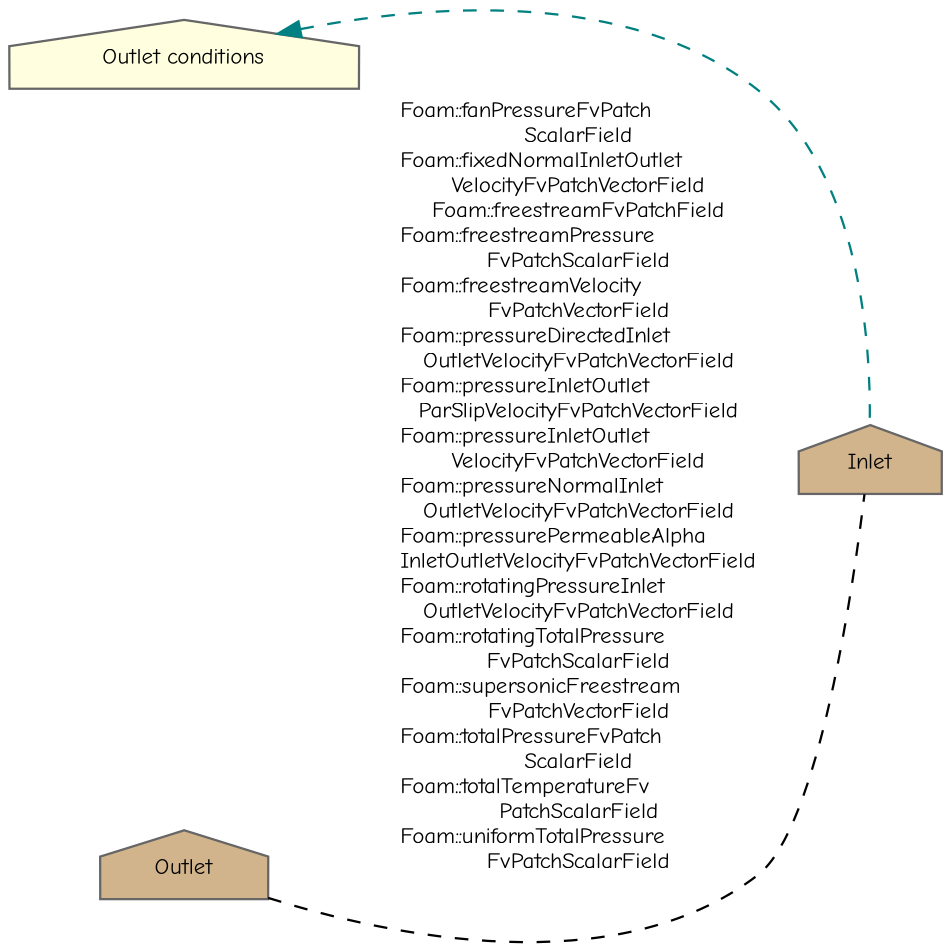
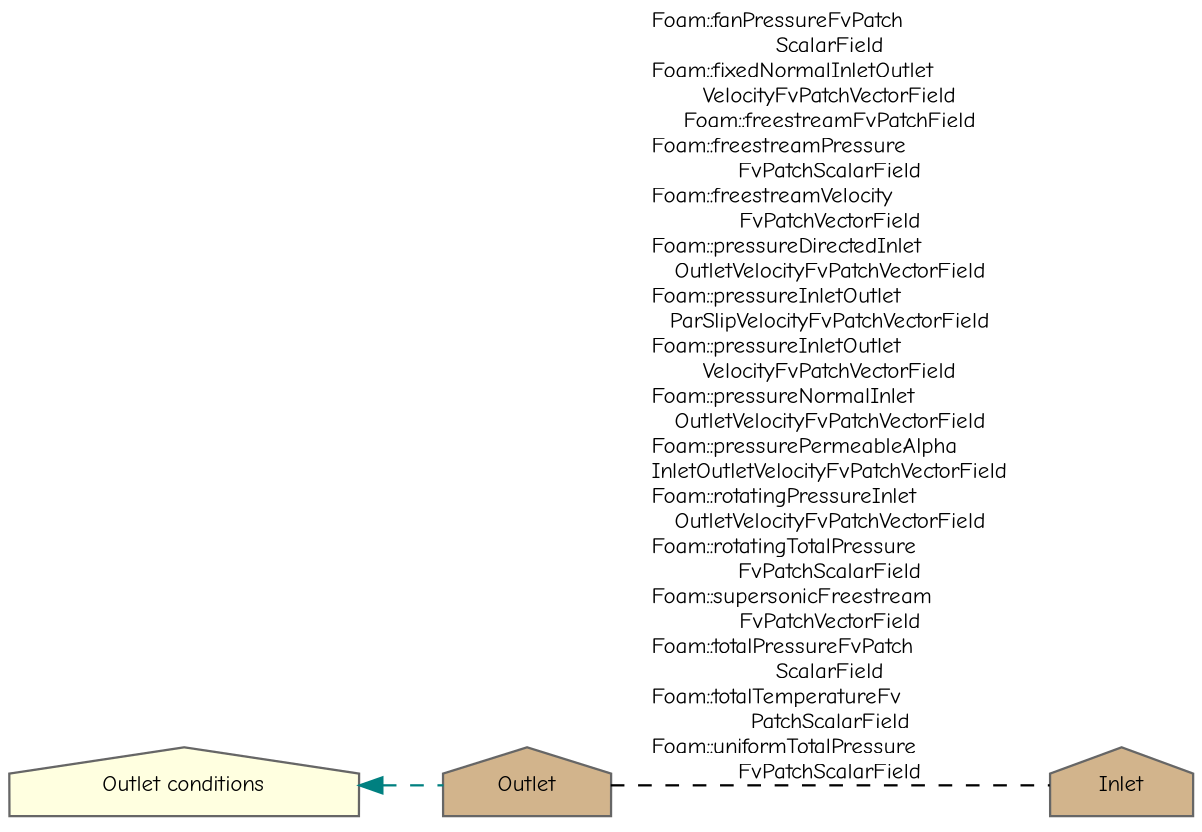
(711, 60) -> (413, 785)
